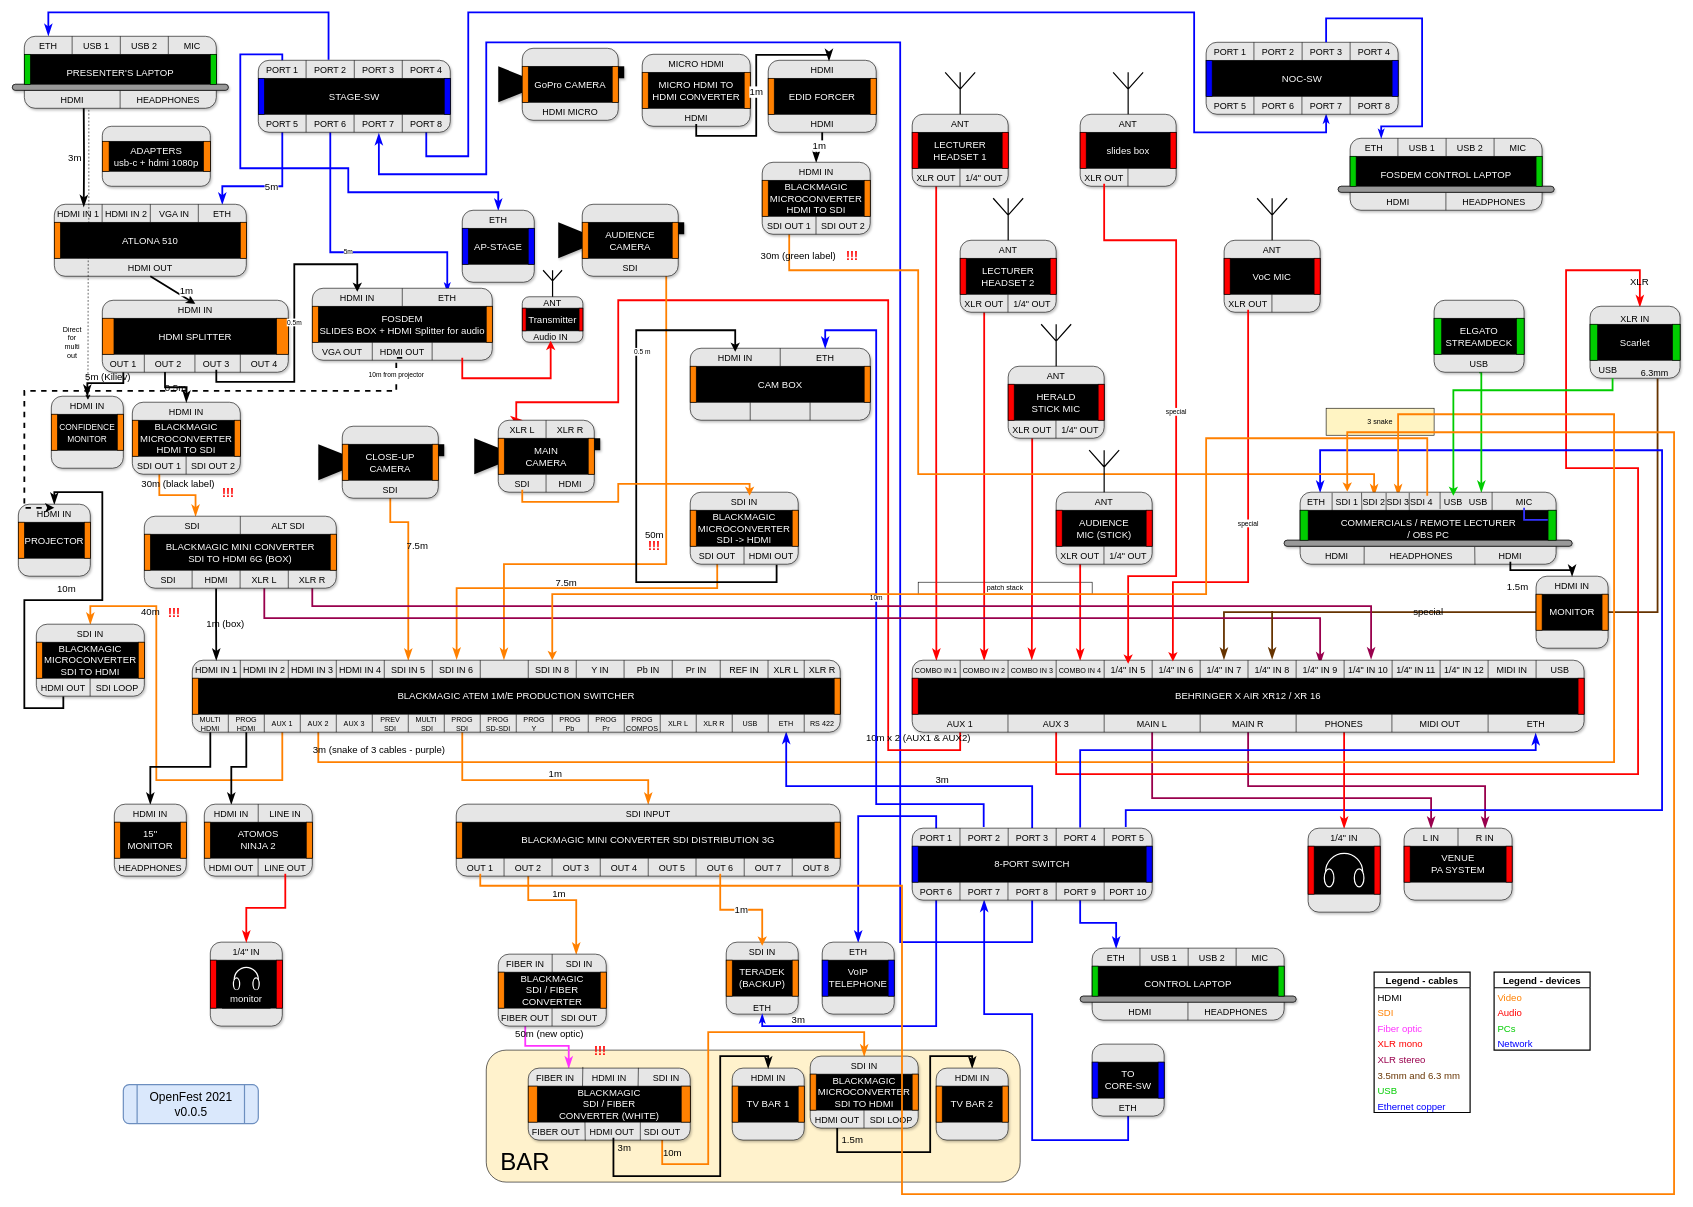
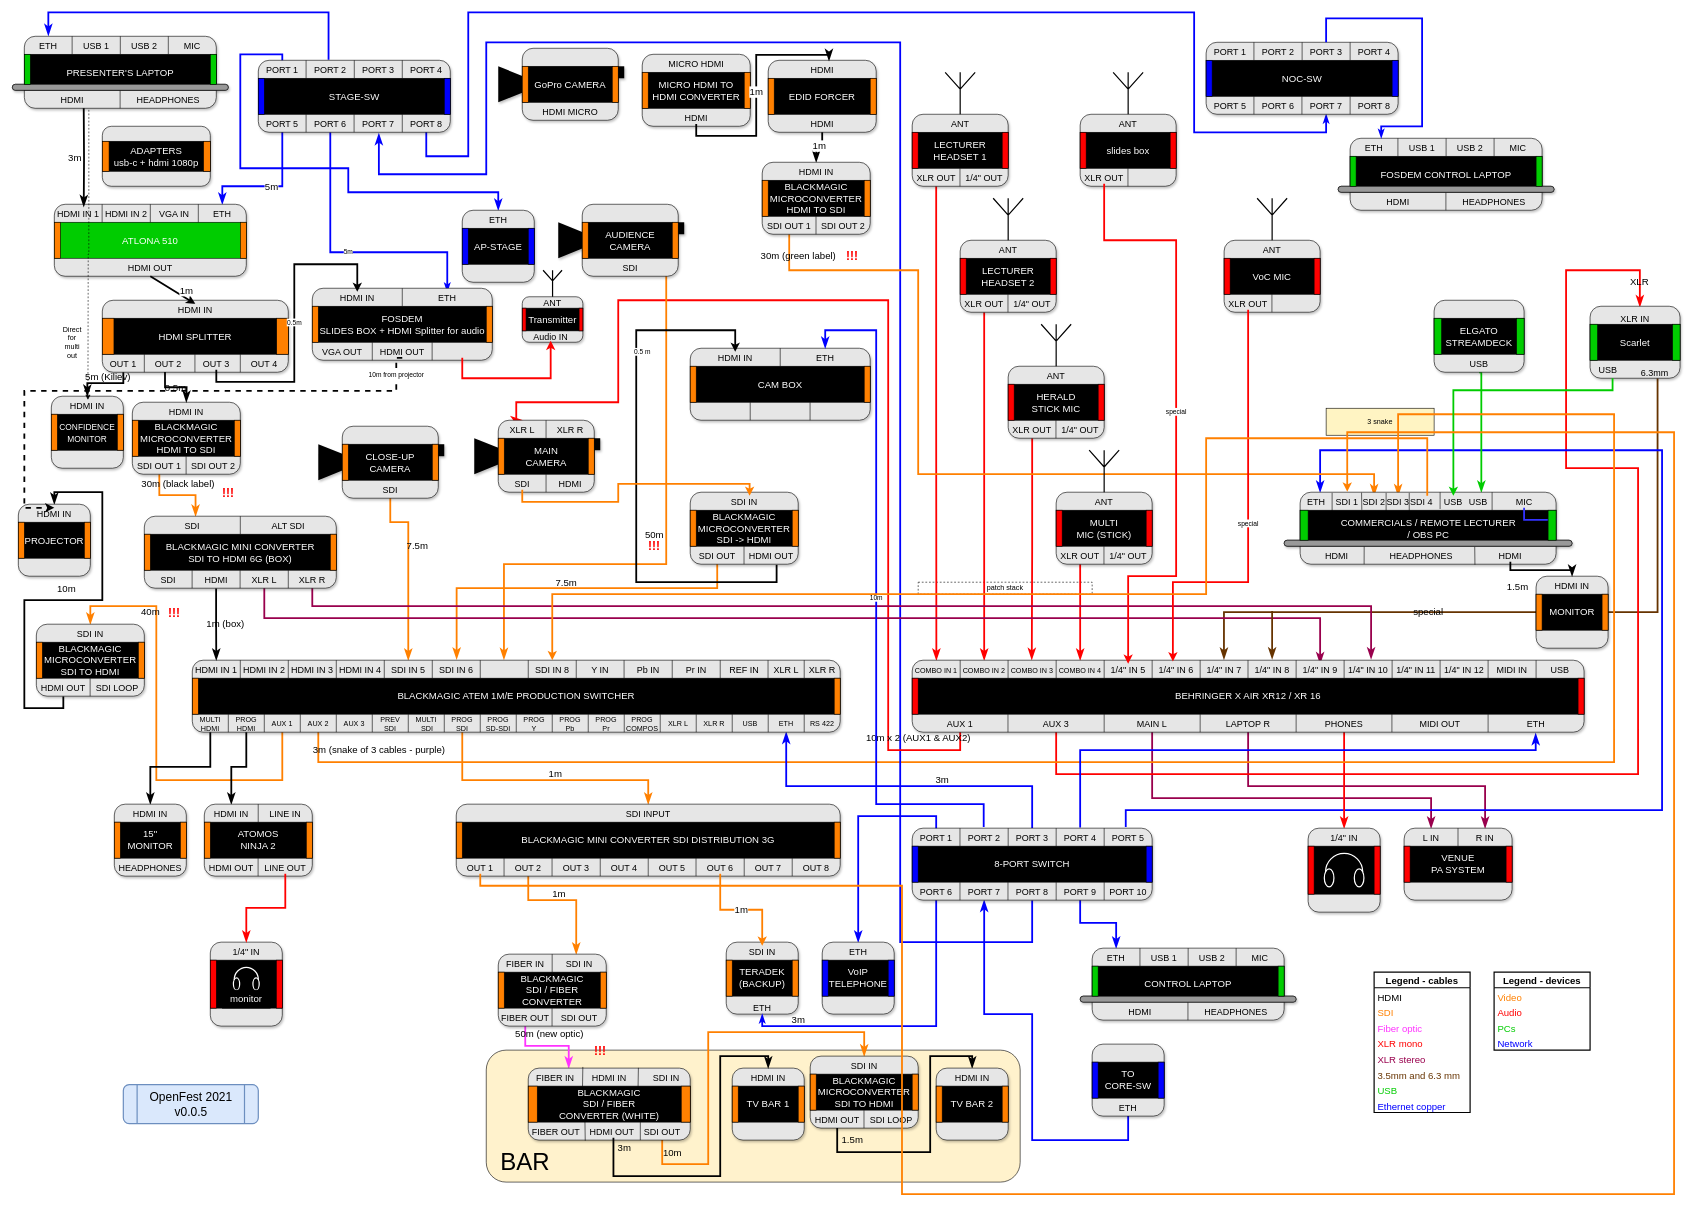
(150, 240) -> (150, 240)
(1104, 528) -> (1104, 528)
(1005, 588) -> (1005, 588)
(1248, 724) -> (1248, 724)
